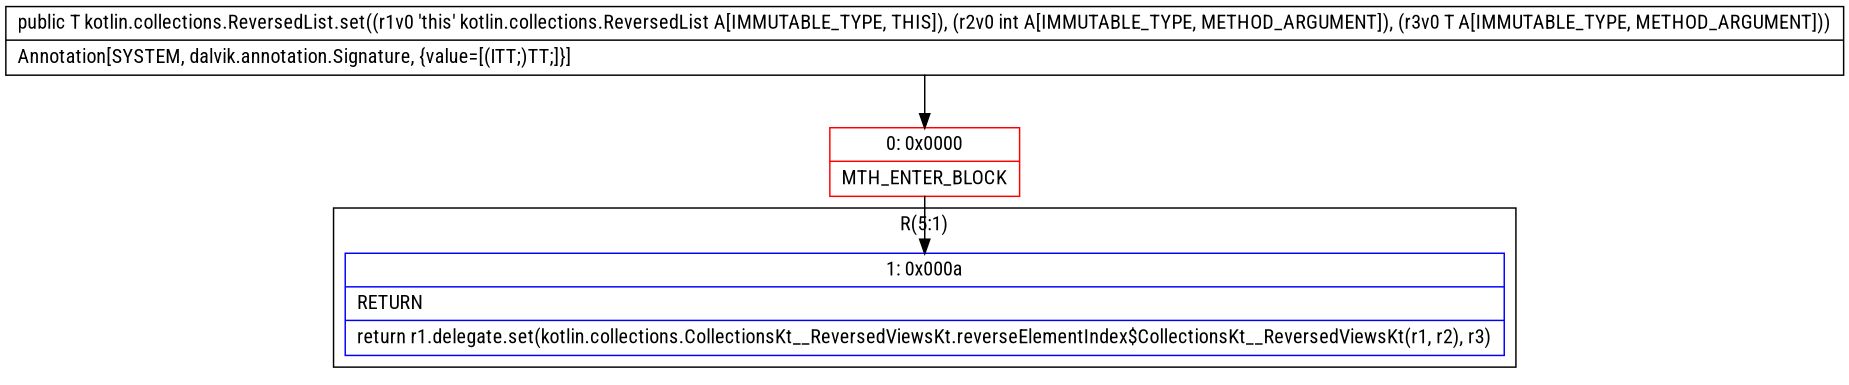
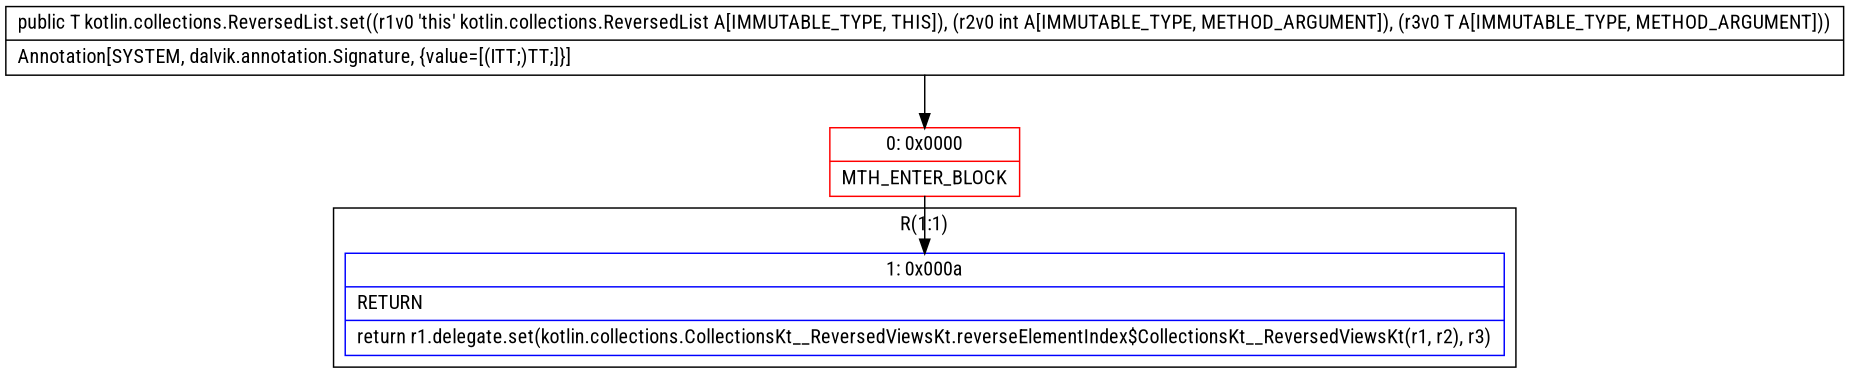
(925, 225) -> (925, 225)
